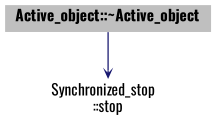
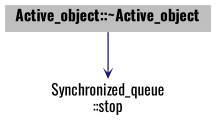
(108, 100) -> (108, 100)
